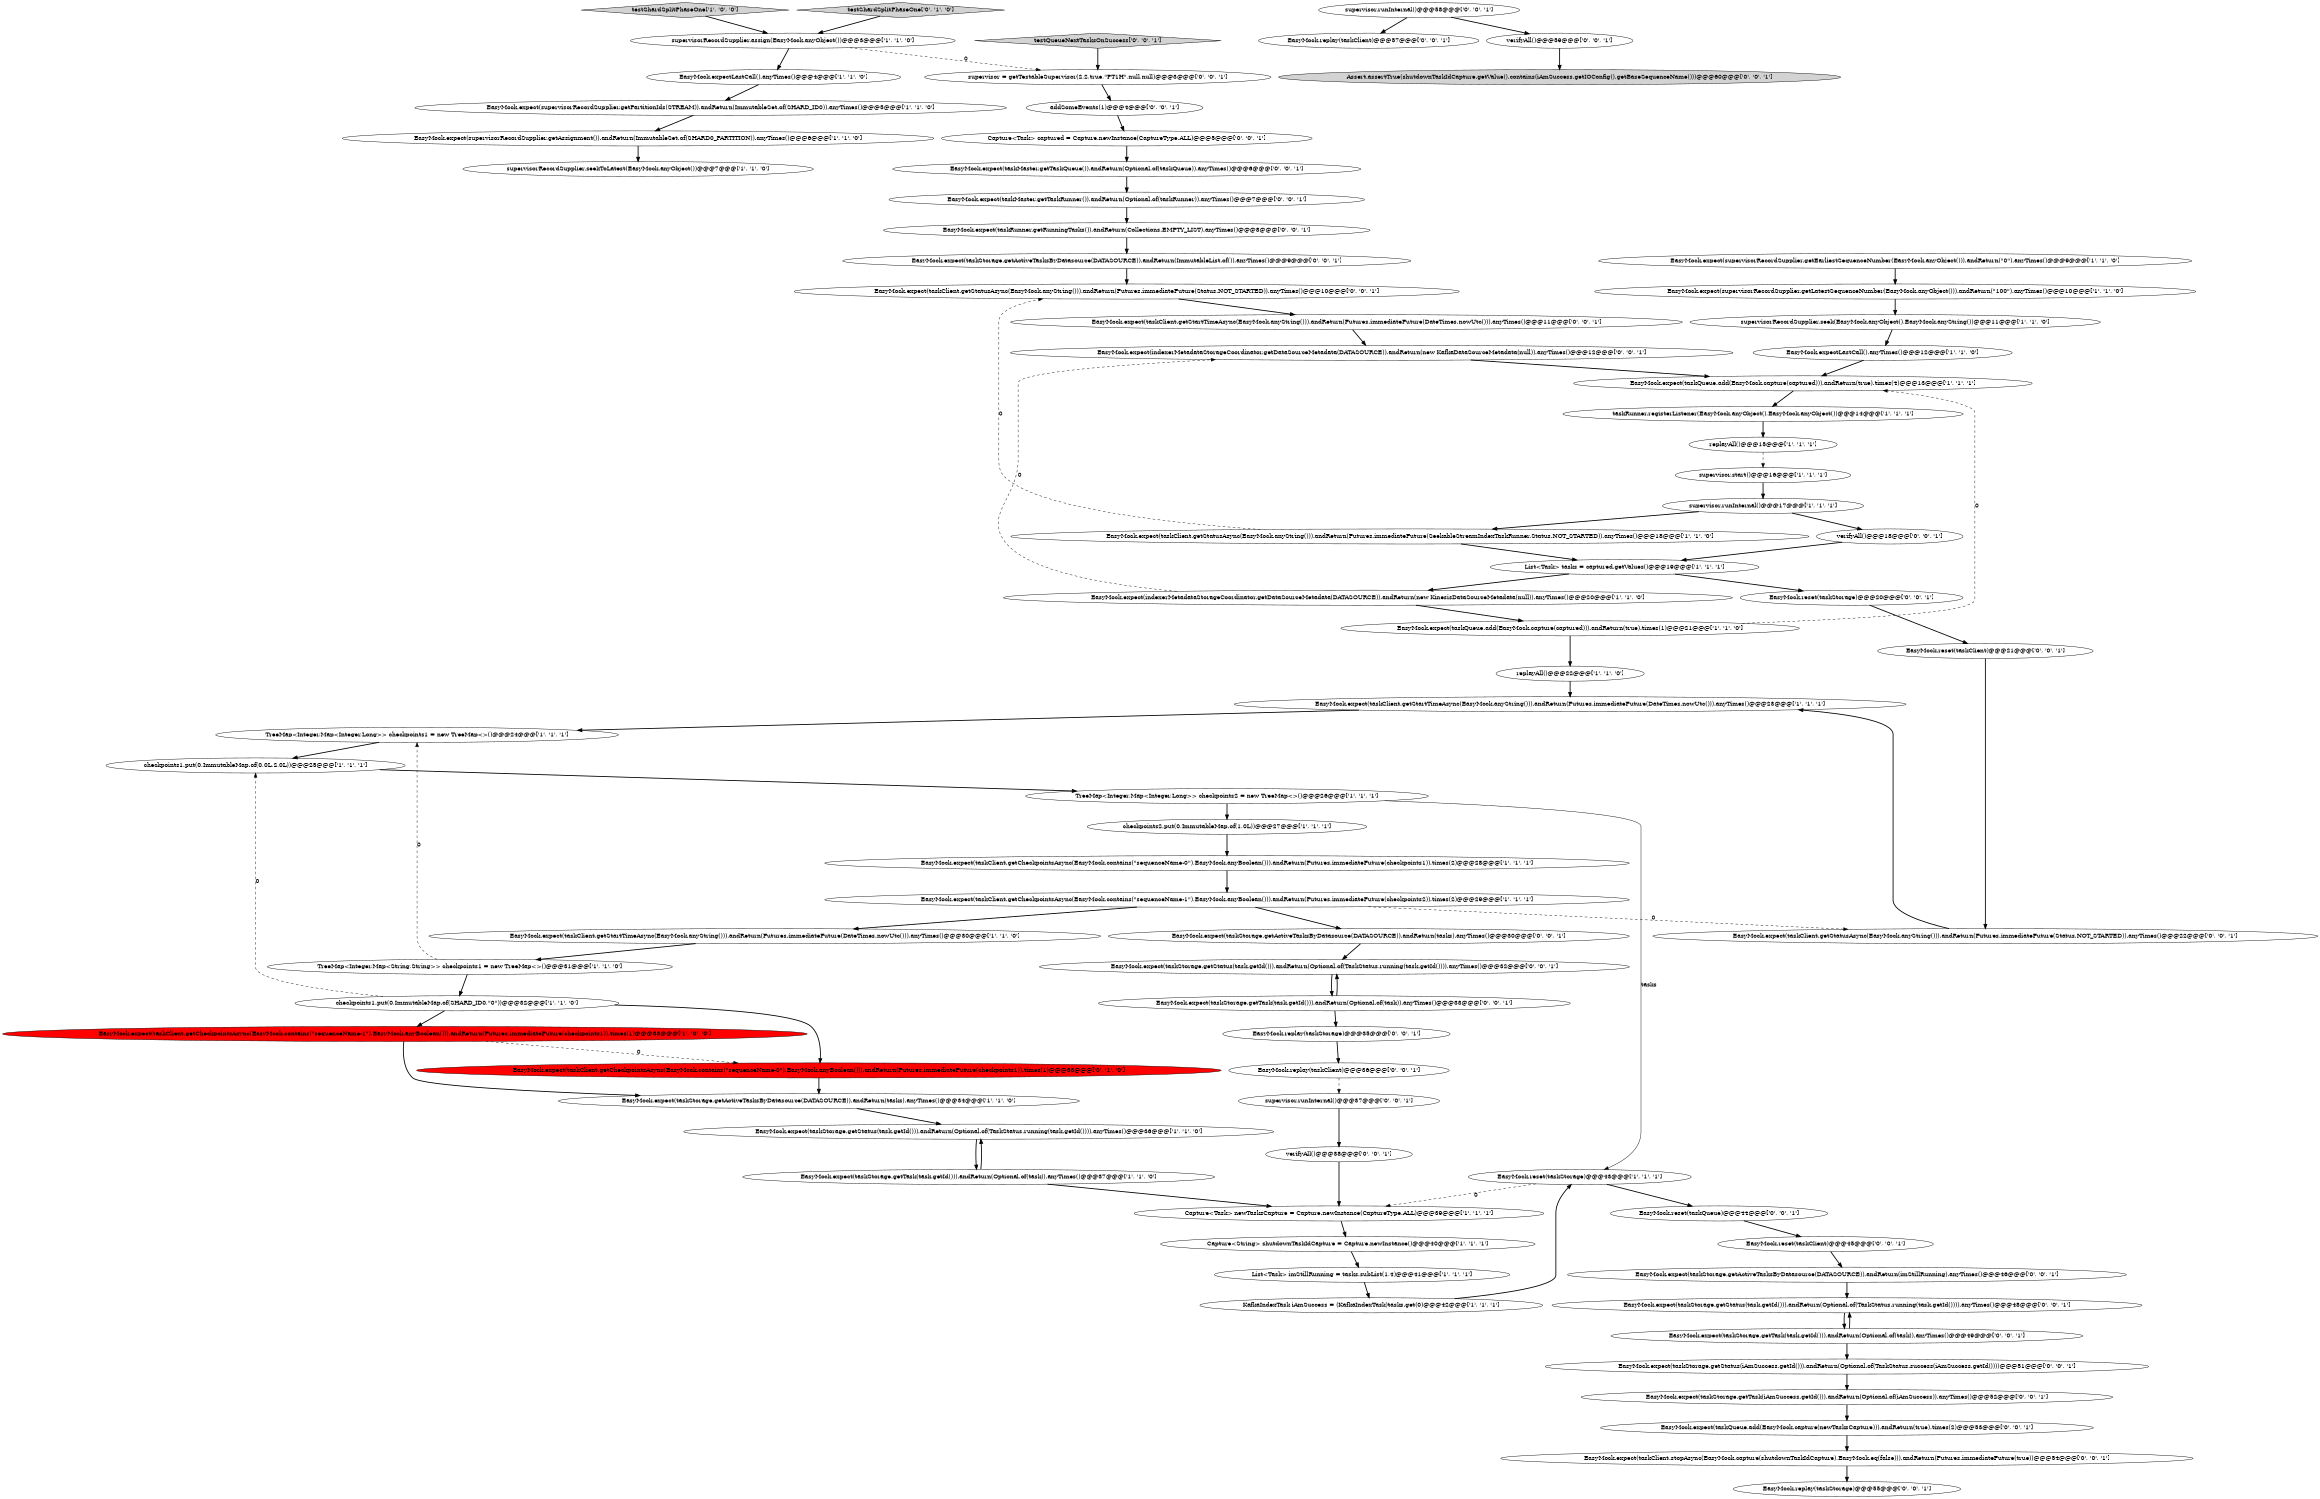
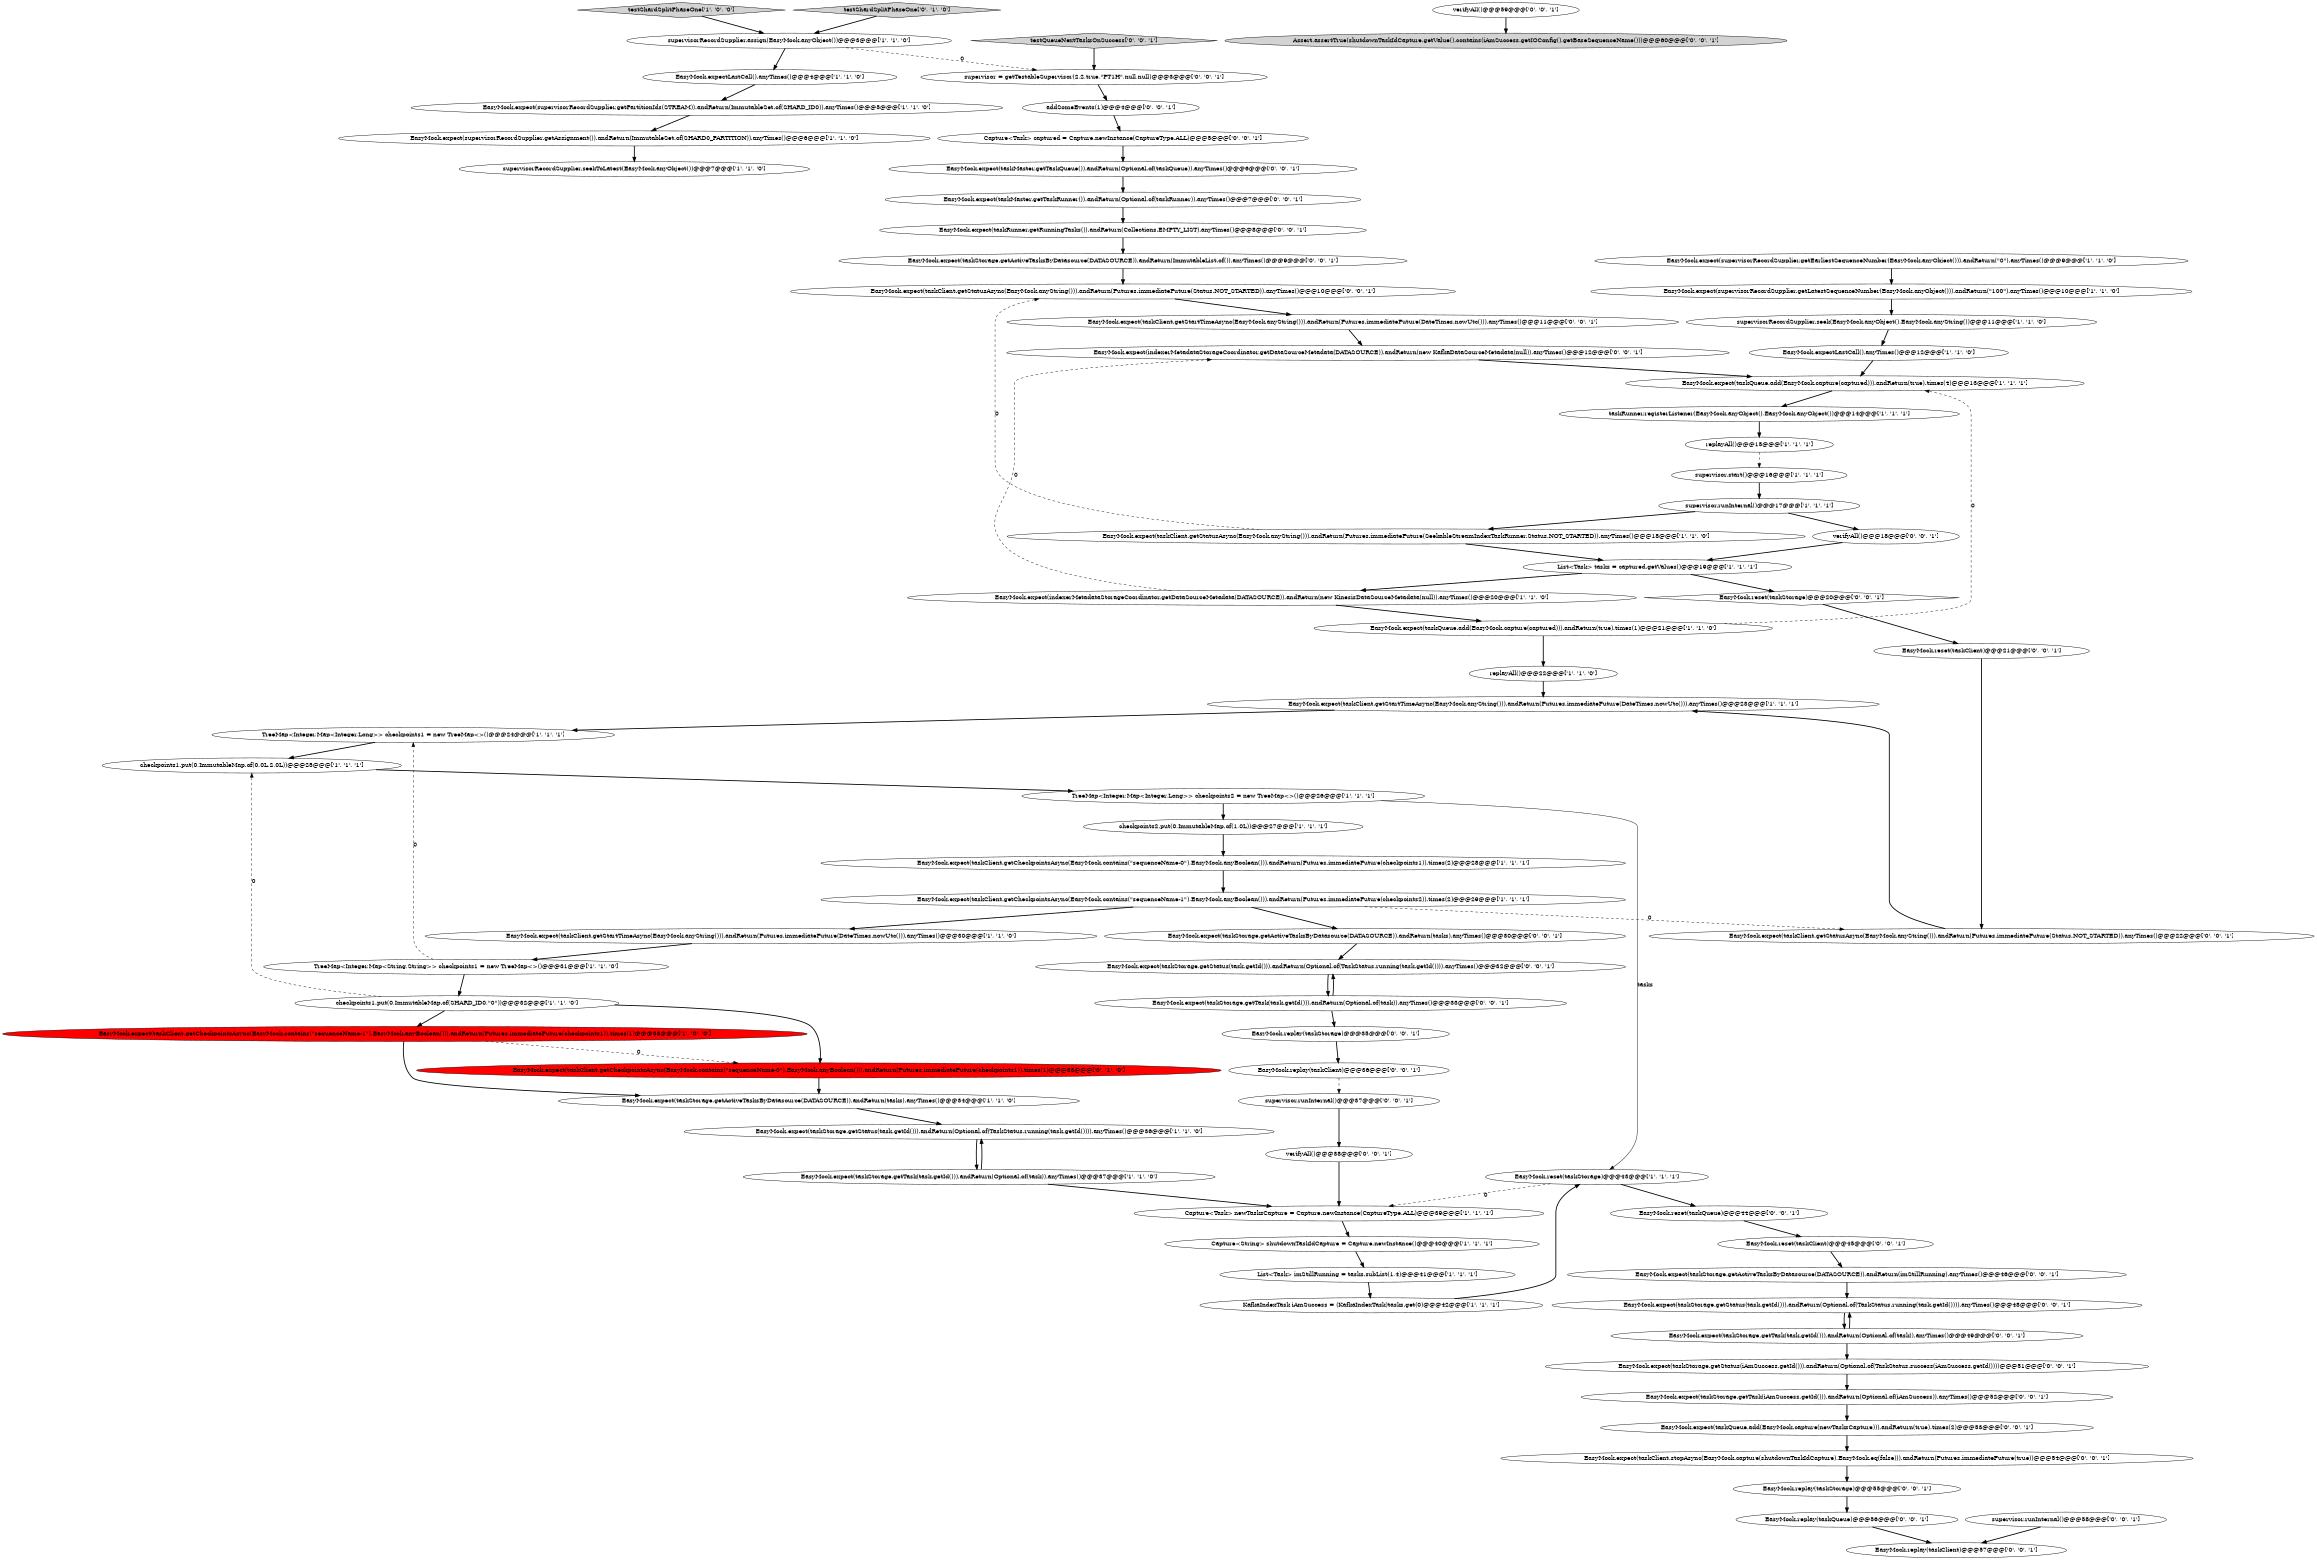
(1488, 25) -> none
(1852, 598) -> (1802, 598)
none -> (1847, 1520)
